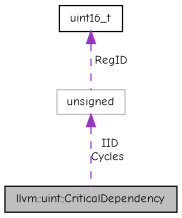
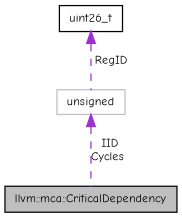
(91, 19) -> (91, 19)
(91, 199) -> (91, 199)
